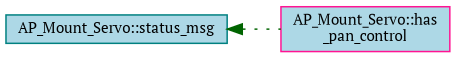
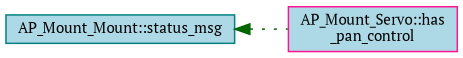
(117, 29) -> (120, 29)
